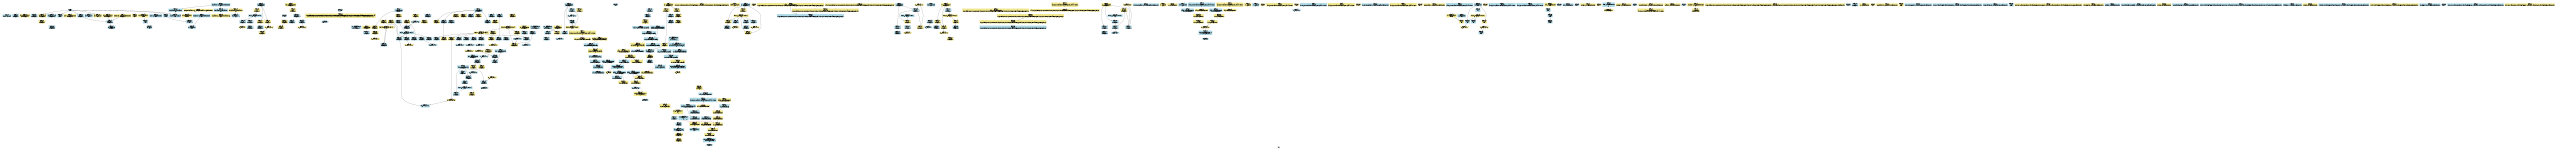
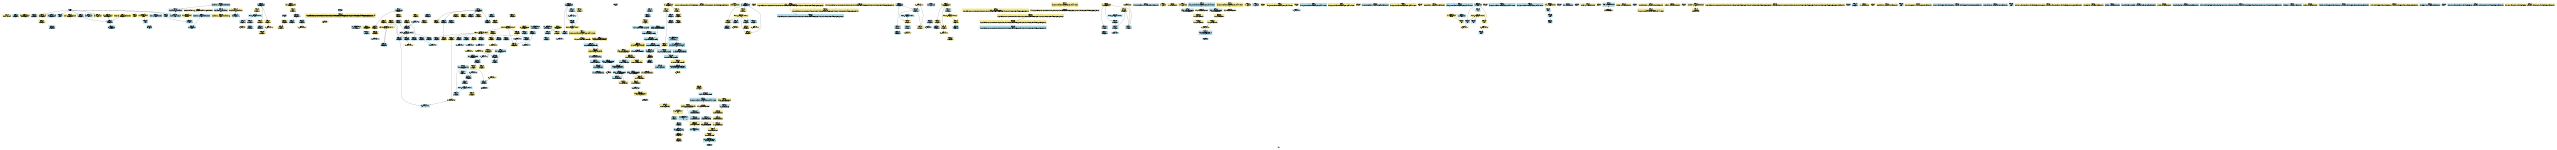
(1183, 5) -> (1183, 5)
(1901, 5) -> (1901, 5)
(1918, 5) -> (1918, 5)
(7, 16) -> (7, 16)
(500, 16) -> none
(325, 22) -> (325, 22)
(746, 27) -> (746, 27)
(375, 39) -> (375, 39)
(474, 39) -> (474, 39)
(637, 62) -> (637, 62)
(705, 95) -> (705, 95)
(688, 106) -> (688, 106)
